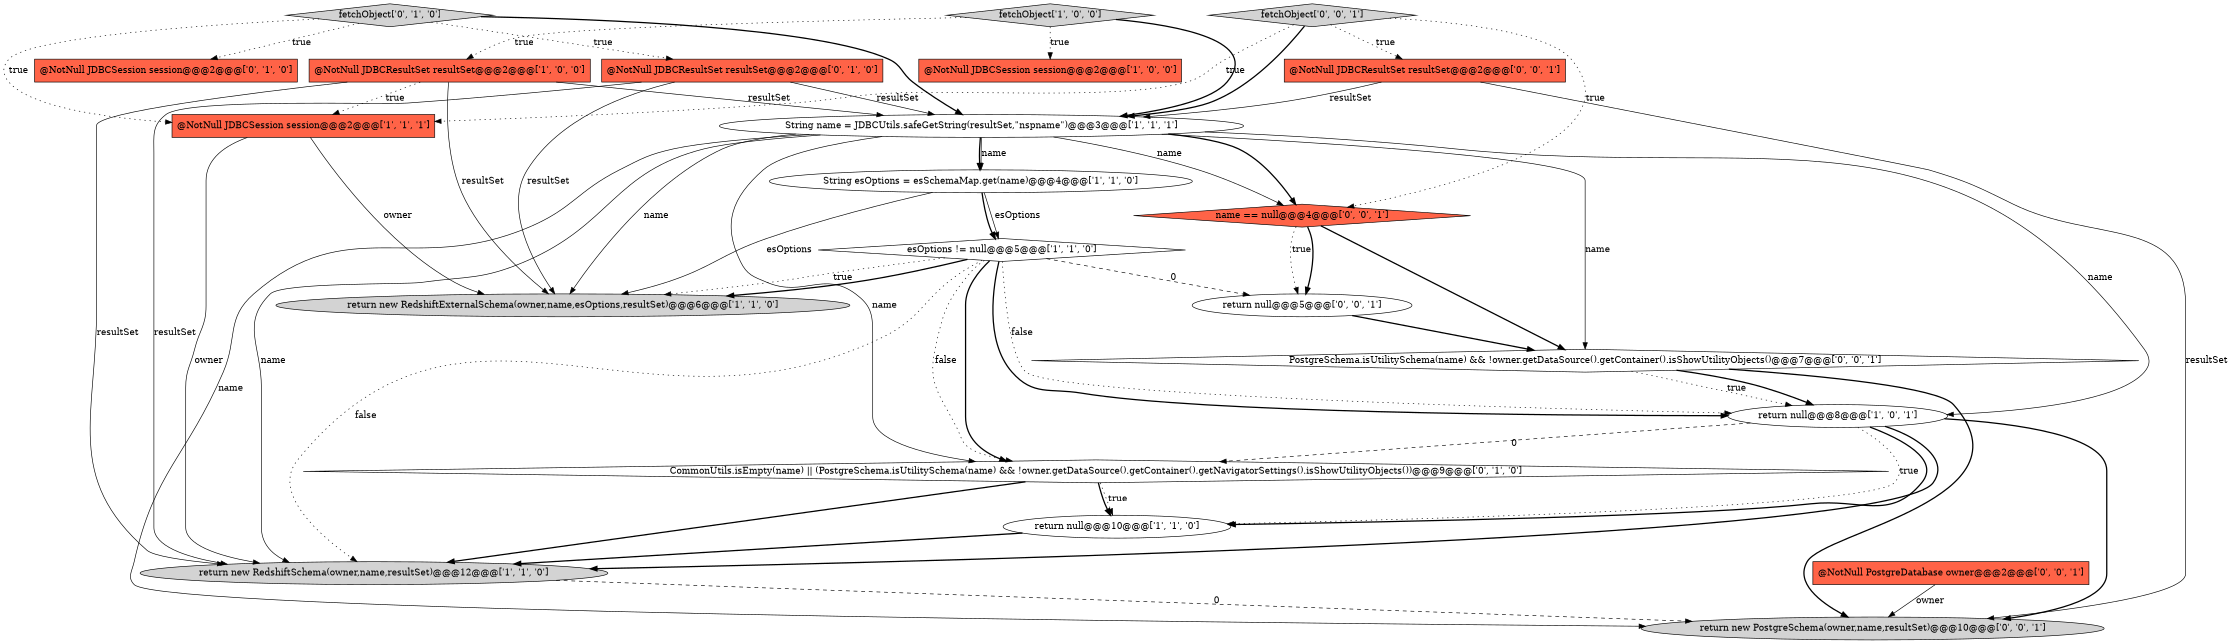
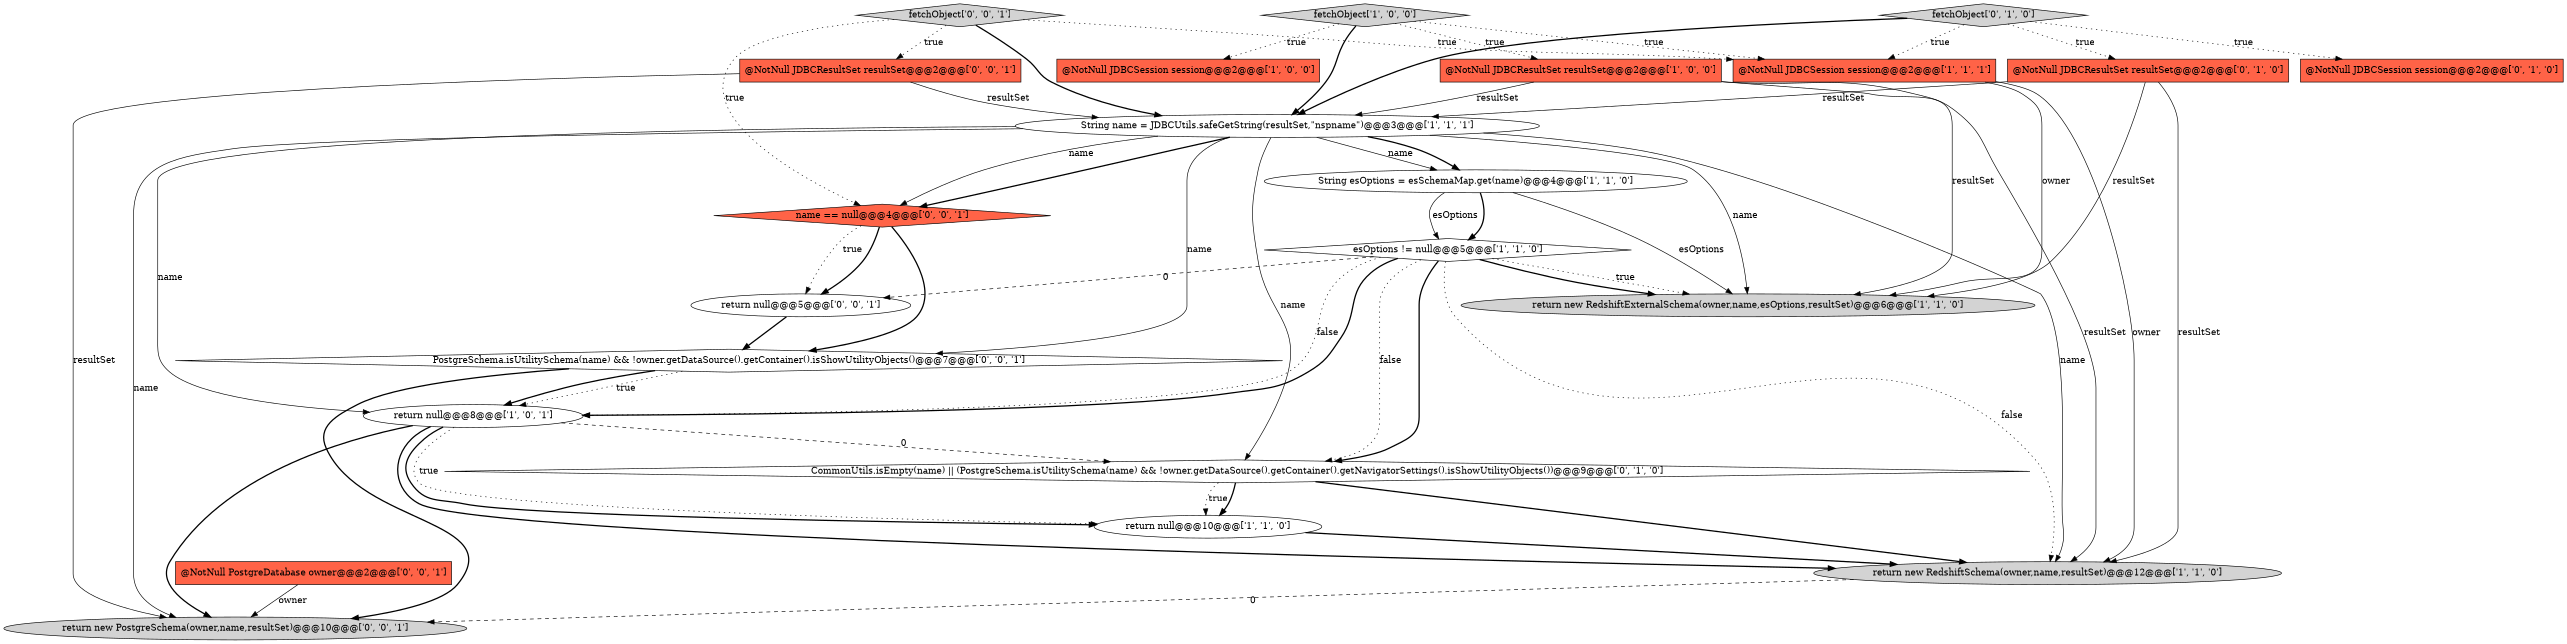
(380, 97) -> (1595, 41)
